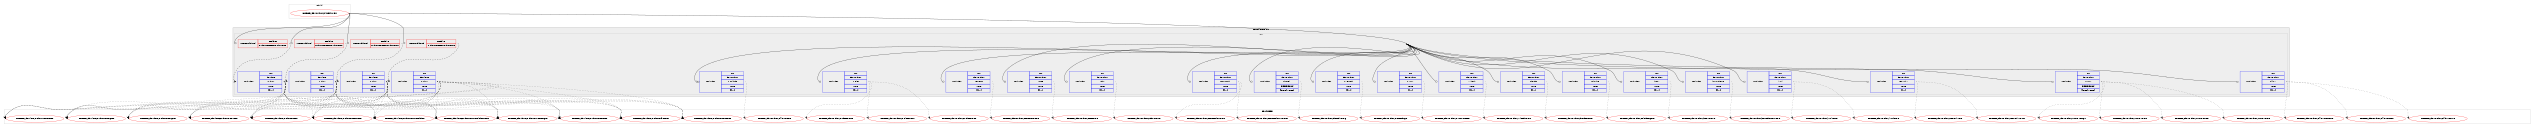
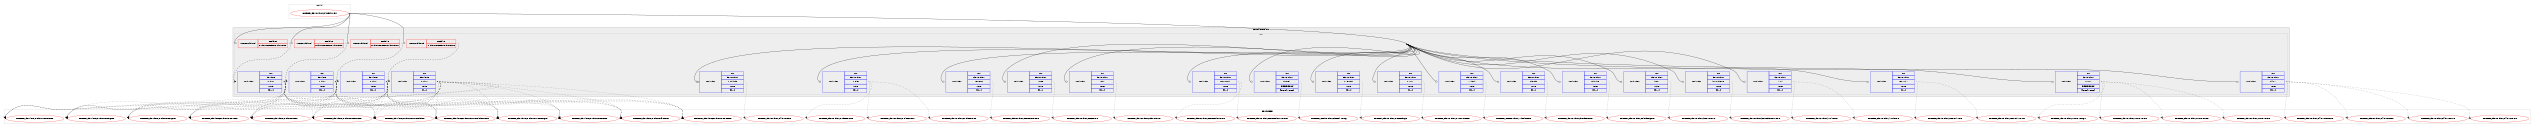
(713, 119) -> (713, 119)
(1329, 119) -> (1329, 119)
(1514, 119) -> (1514, 119)
none -> (2500, 119)
